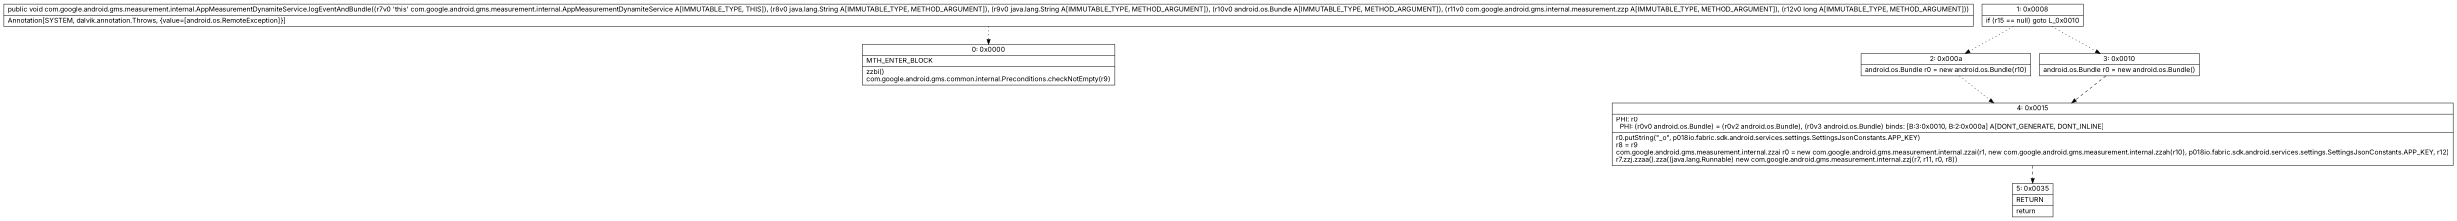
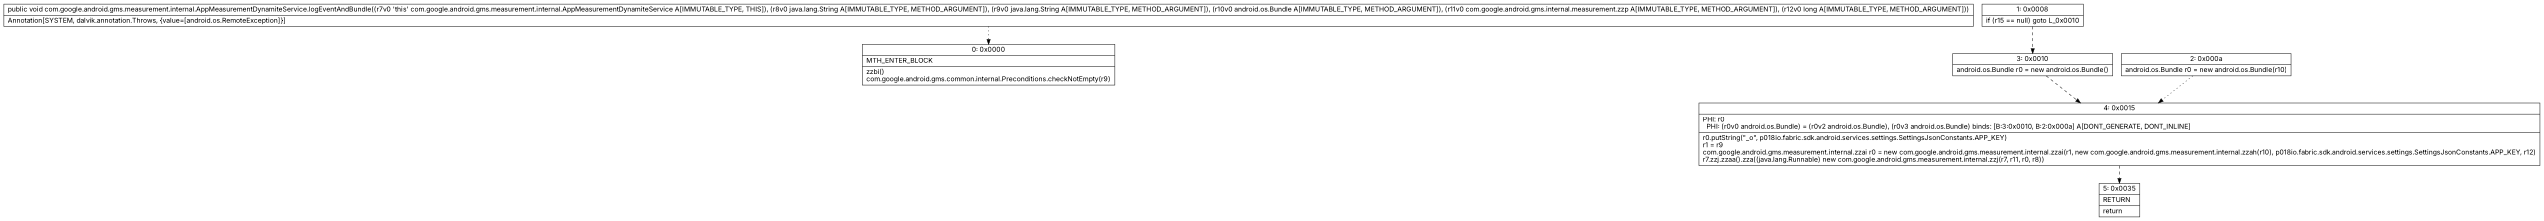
(1991, 39) -> none
(2074, 39) -> (2033, 38)
(1627, 145) -> (1713, 145)
